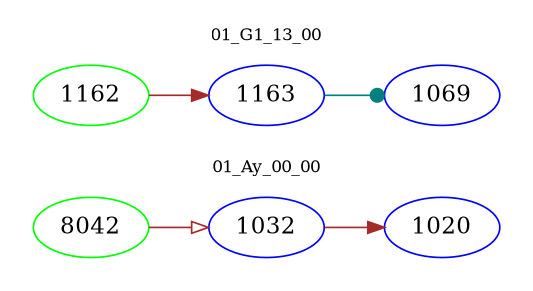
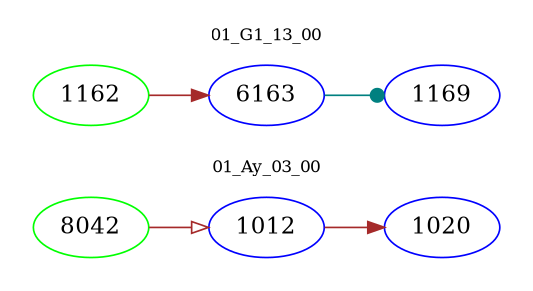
(267, 95) -> (267, 95)
(442, 95) -> (442, 95)
(267, 168) -> (267, 168)
(267, 227) -> (267, 227)
